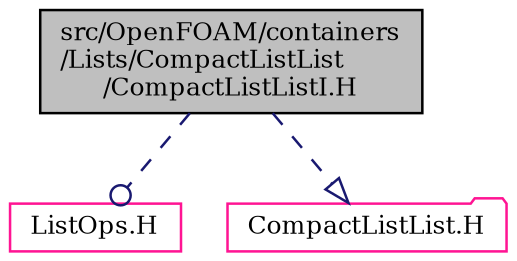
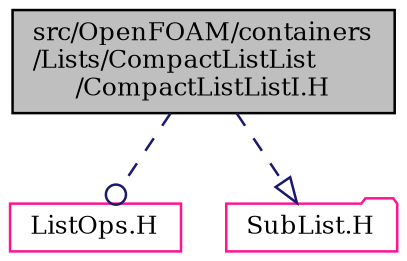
(367, 228) -> (312, 228)
